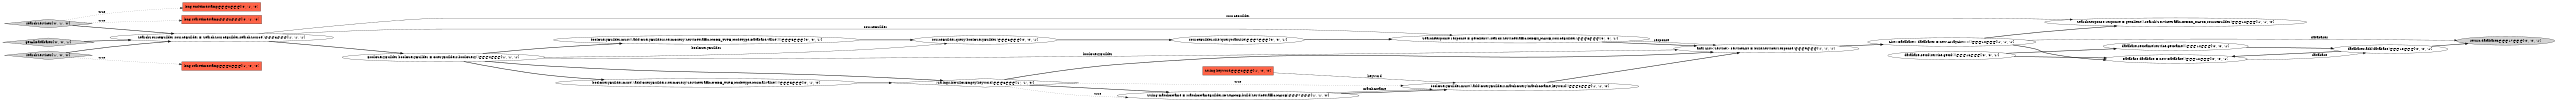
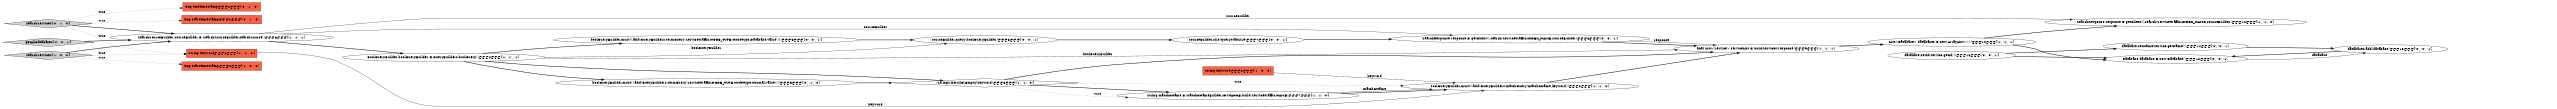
(2506, 41) -> none
none -> (222, 53)
